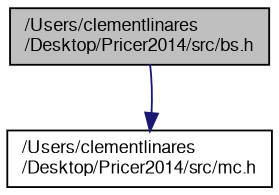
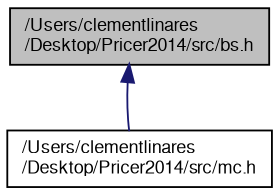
(152, 89) -> (127, 107)
